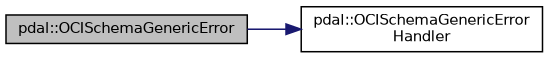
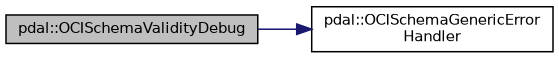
(127, 29) -> (132, 29)
